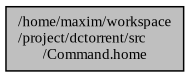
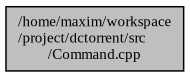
(95, 39) -> (95, 39)
